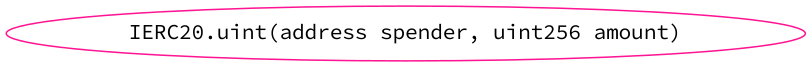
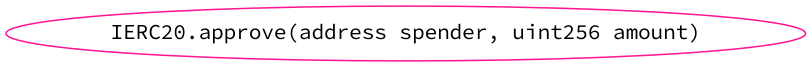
(406, 33) -> (406, 33)
